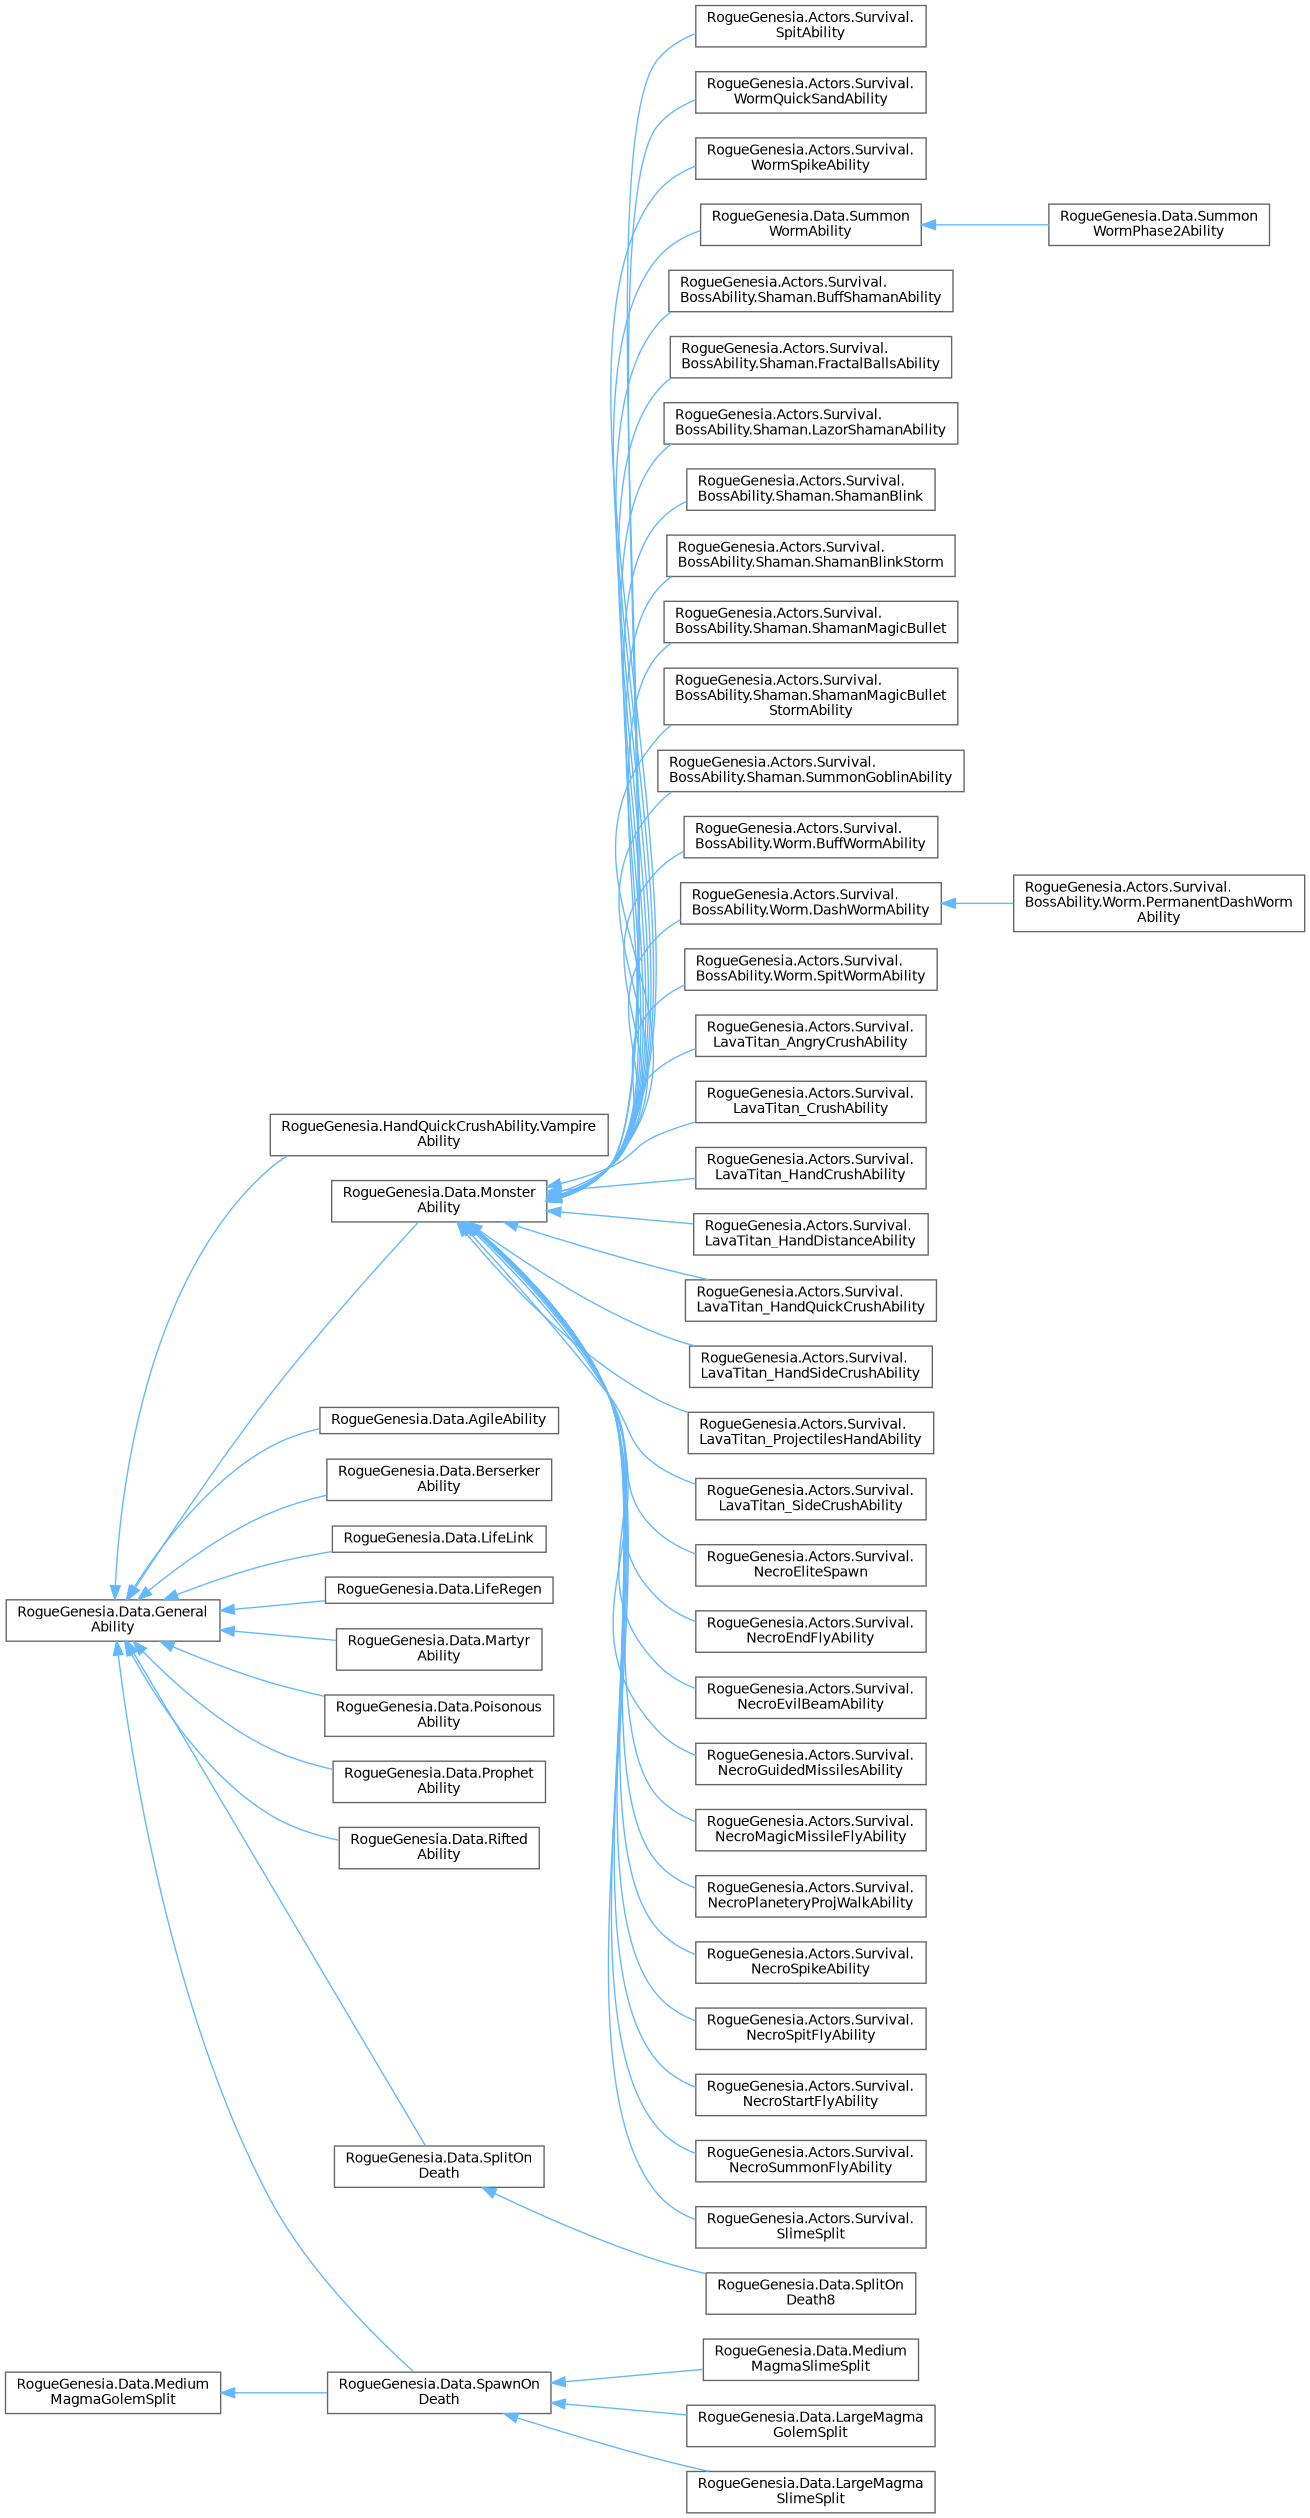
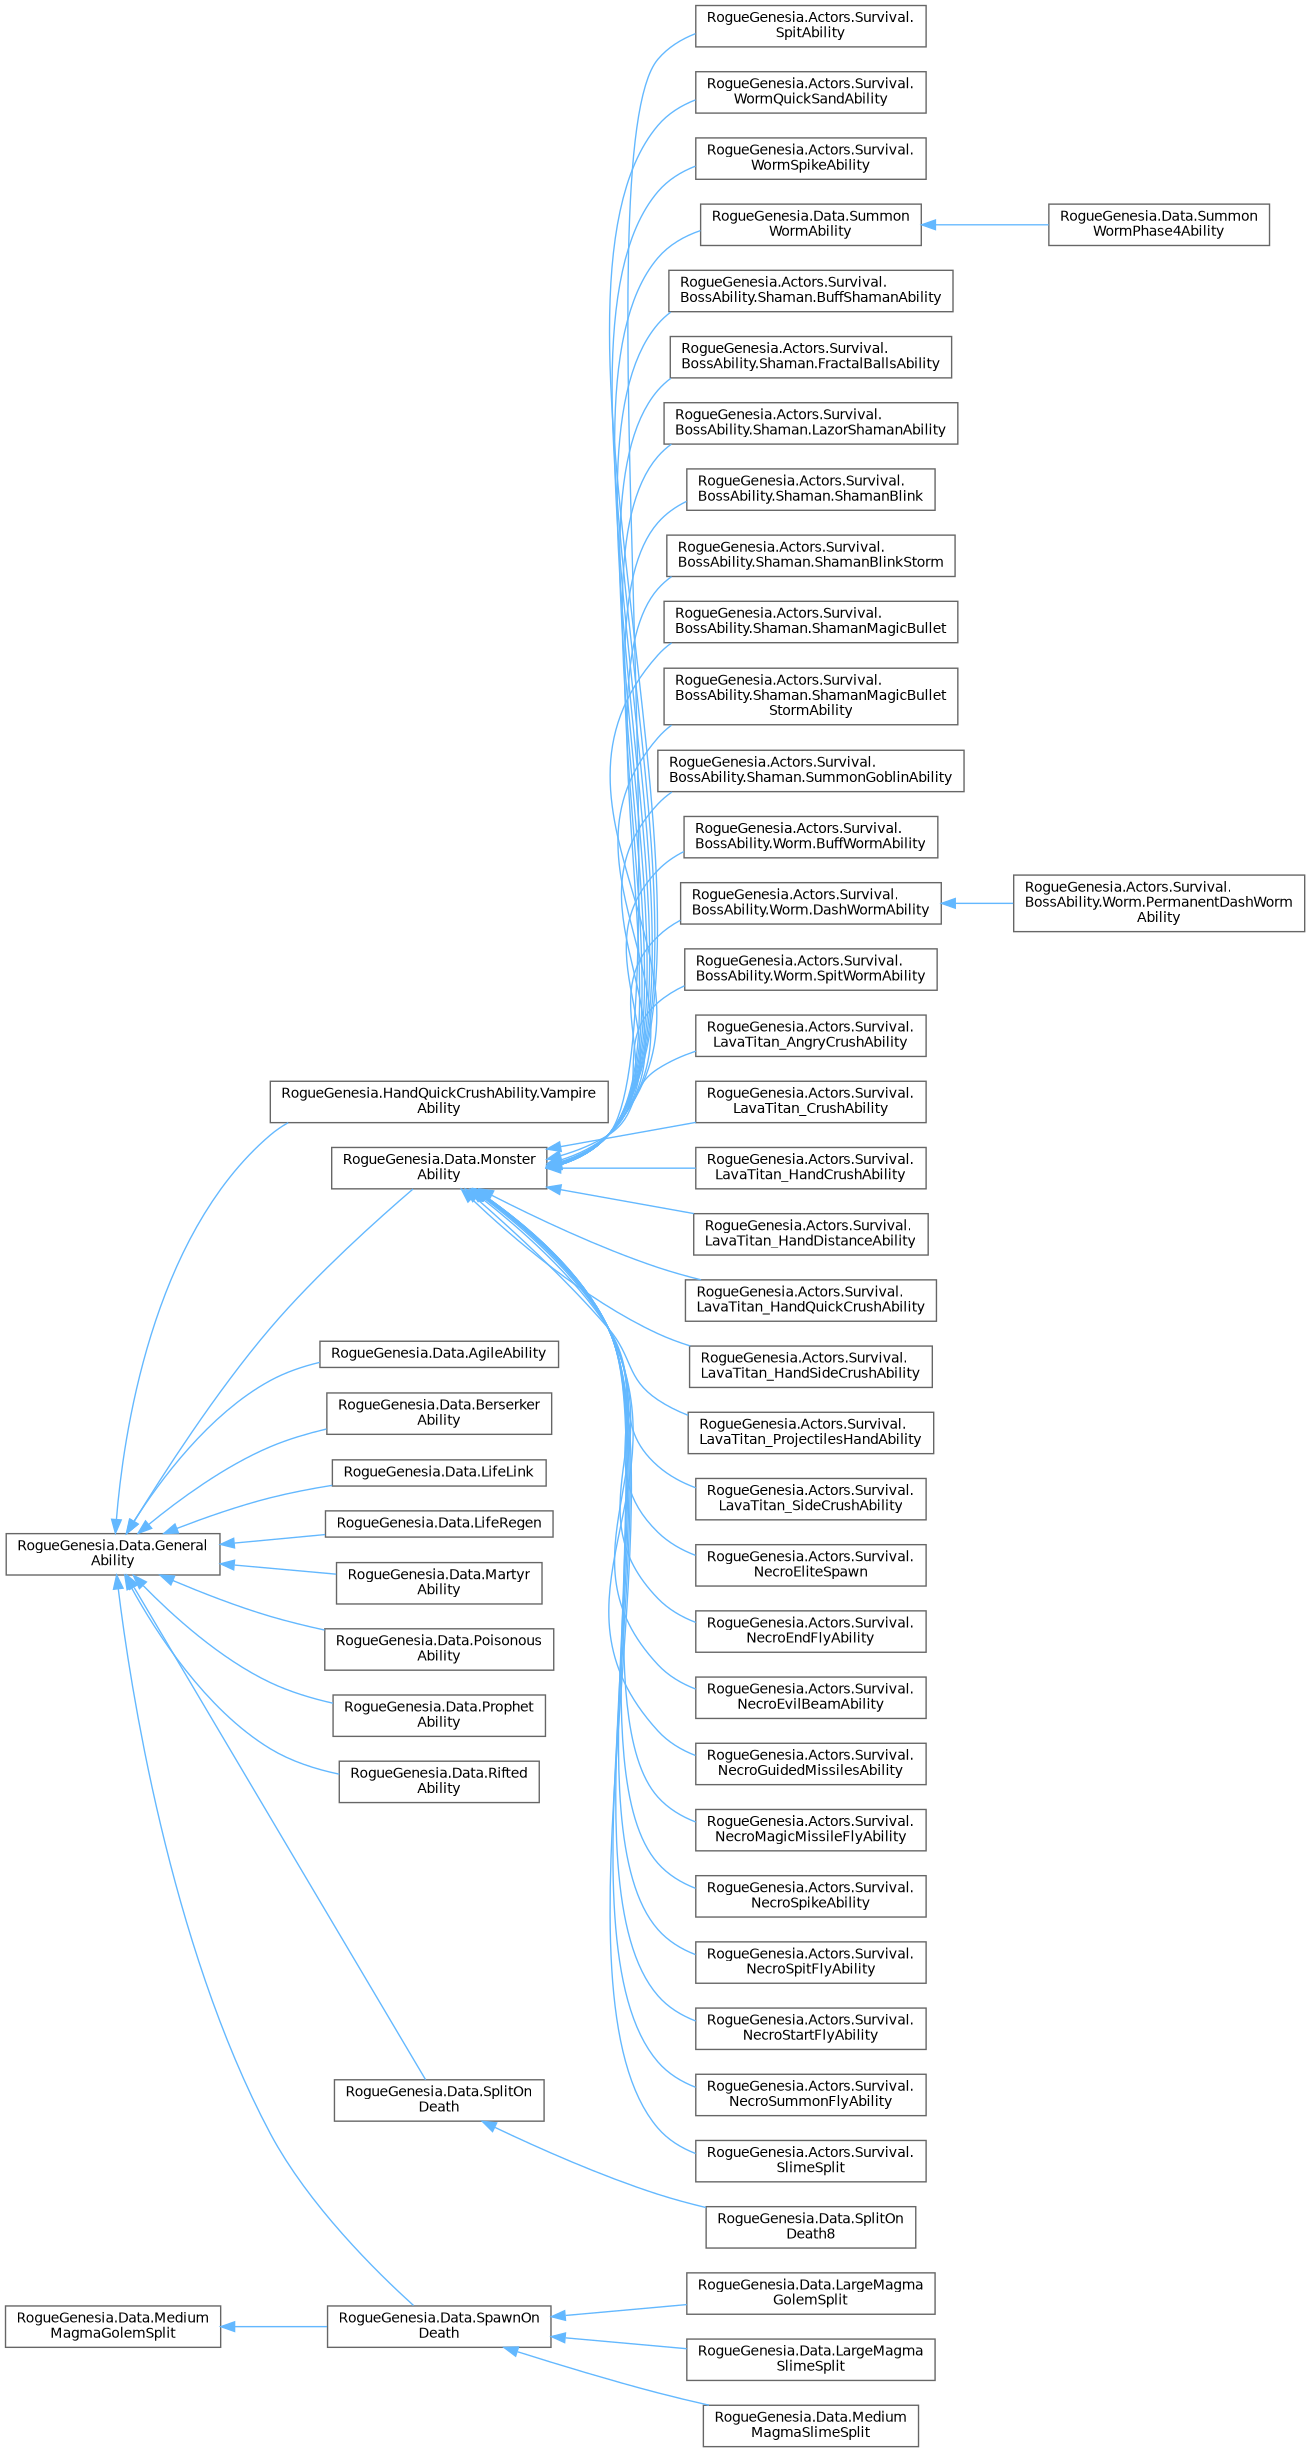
(1159, 225) -> (1159, 225)
(811, 1896) -> none
